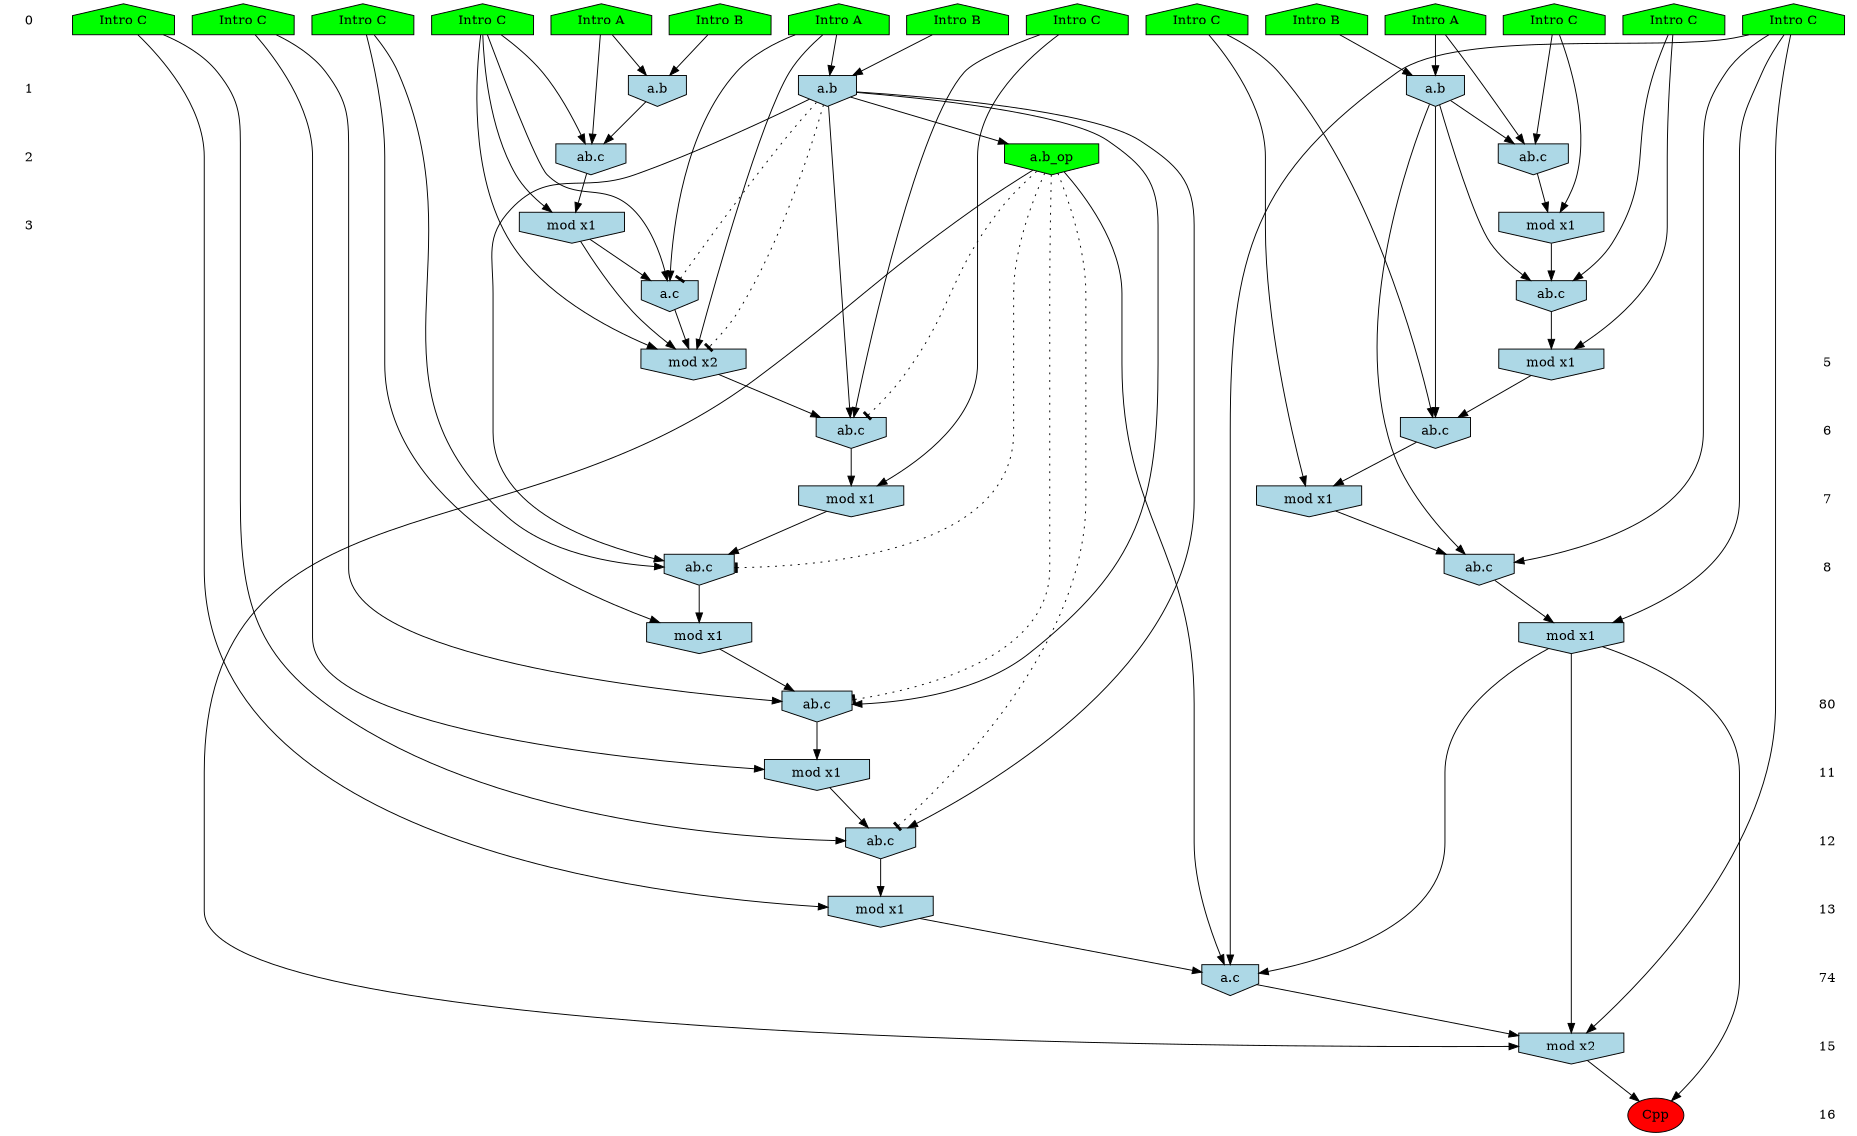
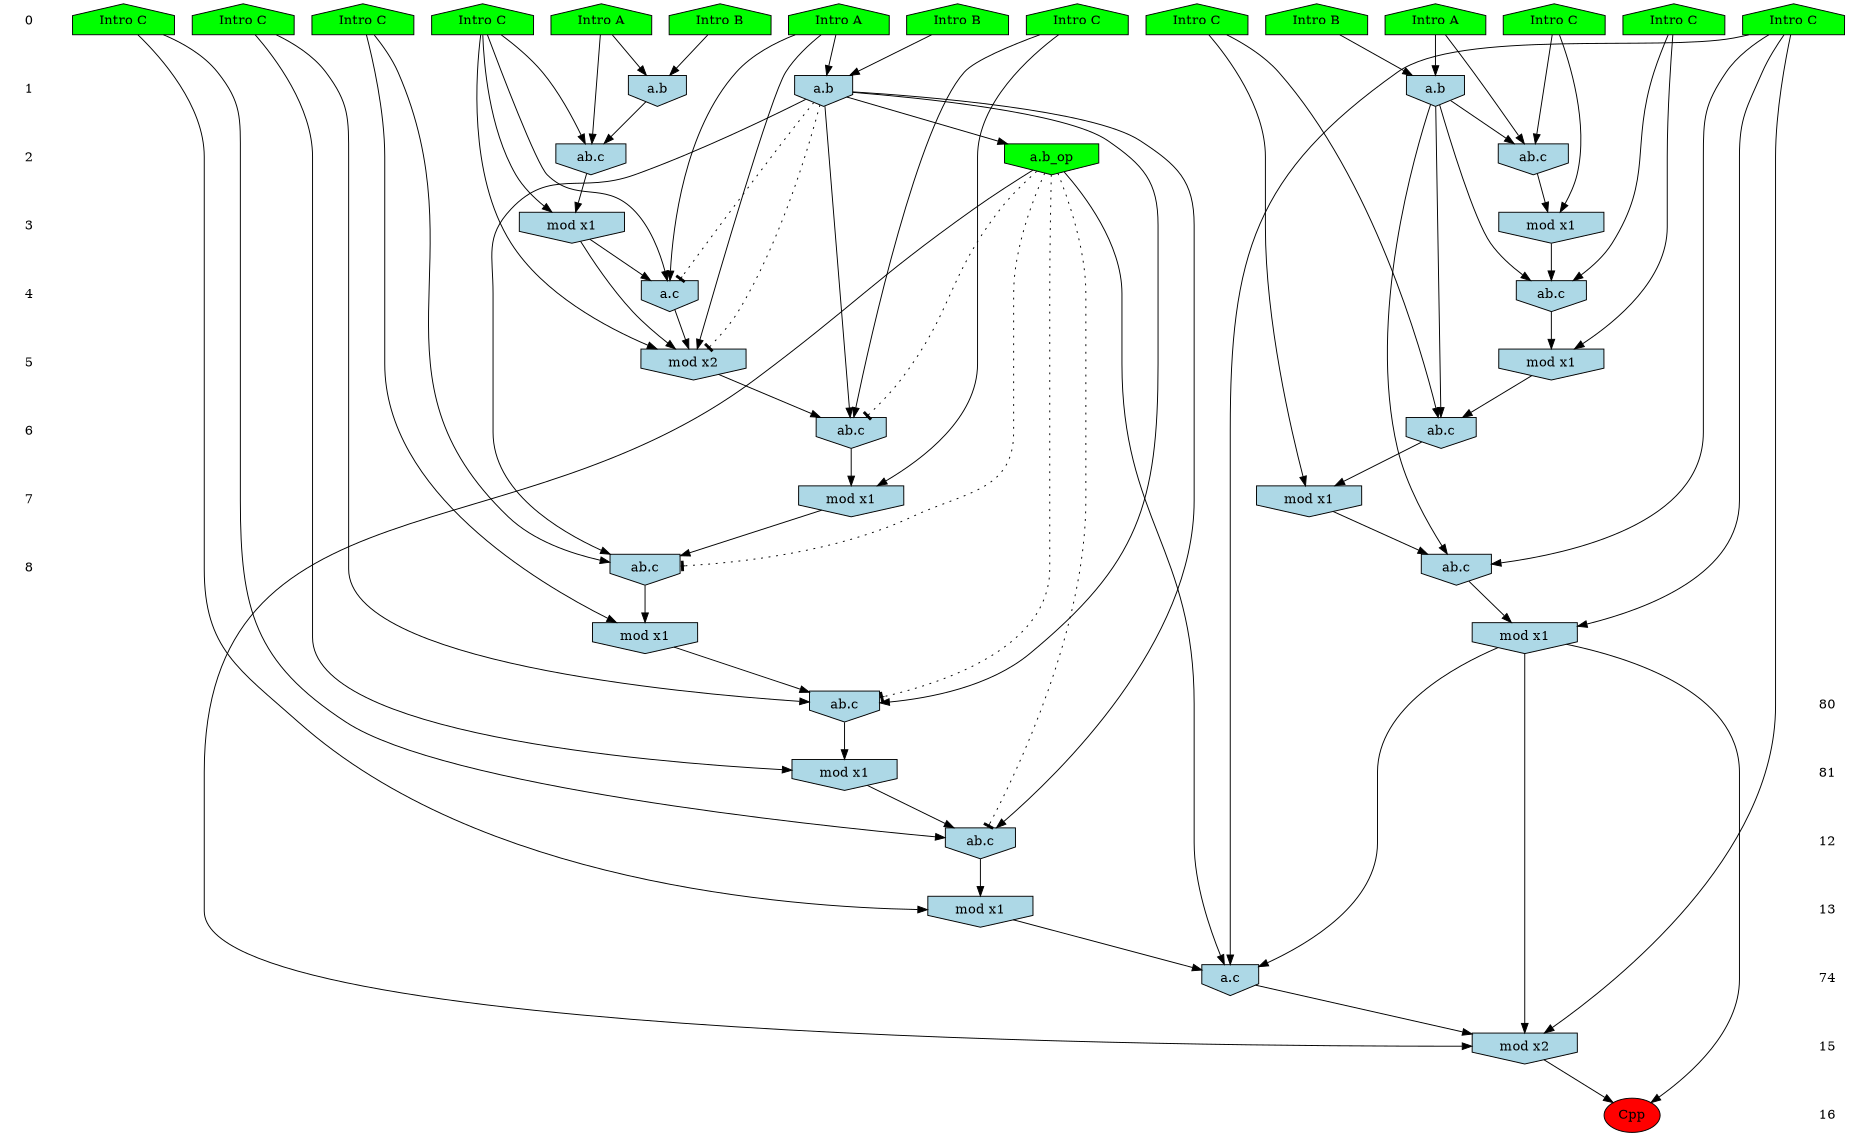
none -> (29, 294)
(1828, 773) -> (1828, 773)
